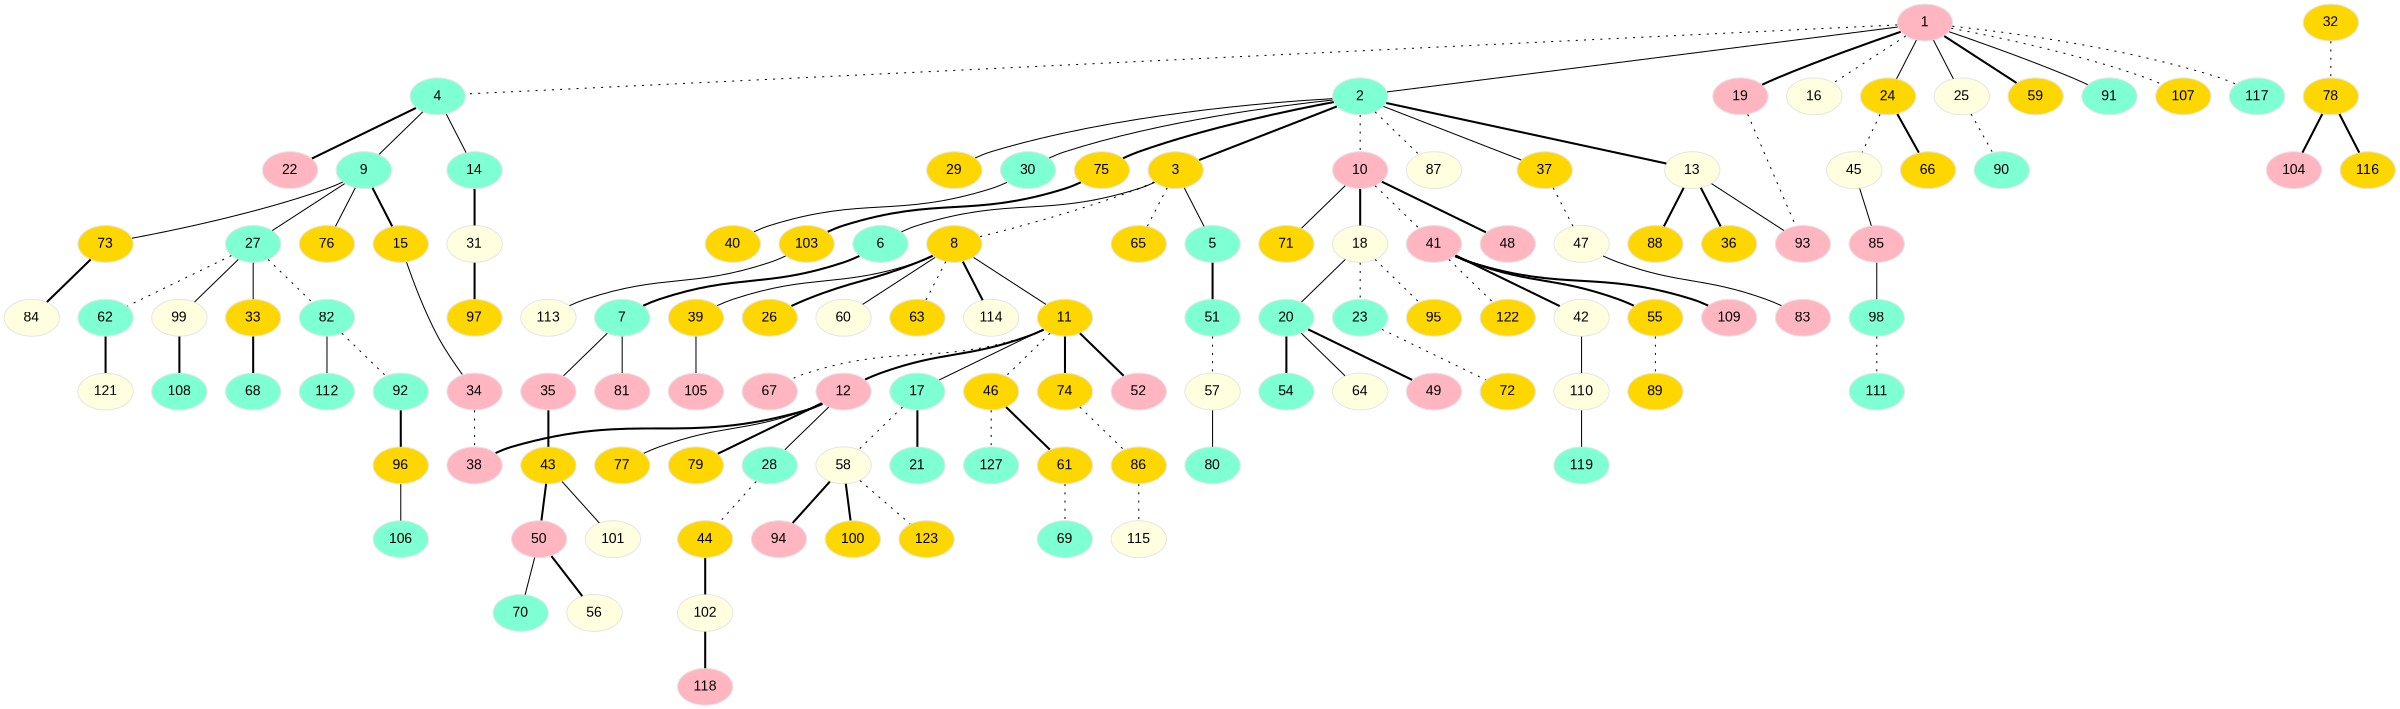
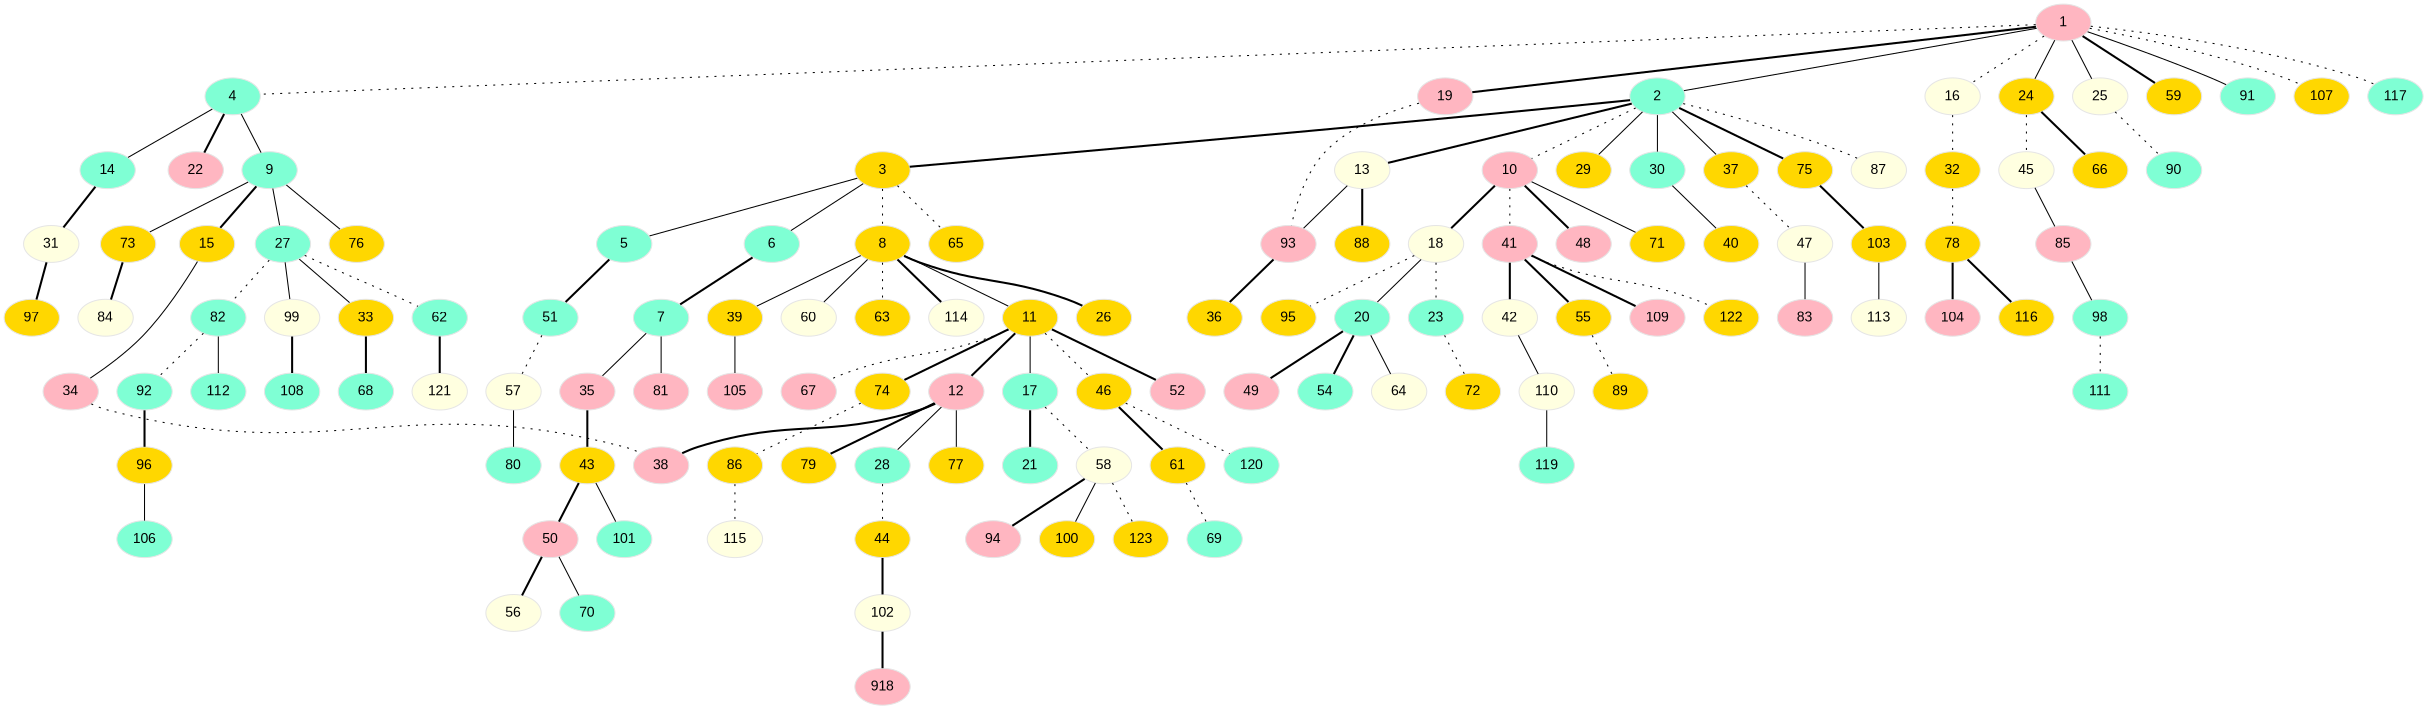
none -> (1953, 133)
(1711, 207) -> (1252, 281)
(991, 465) -> (1252, 465)
(848, 502) -> (1085, 502)
(613, 539) -> (624, 539)
(705, 687) -> (883, 687)
